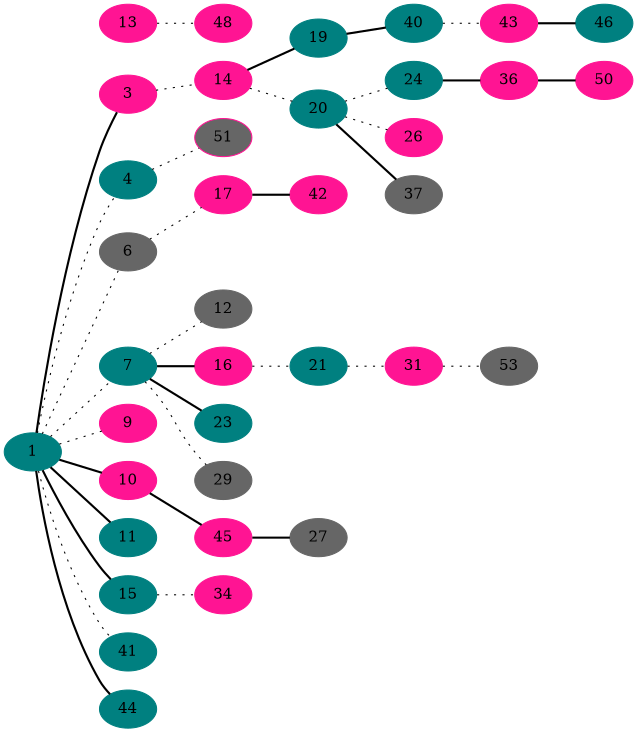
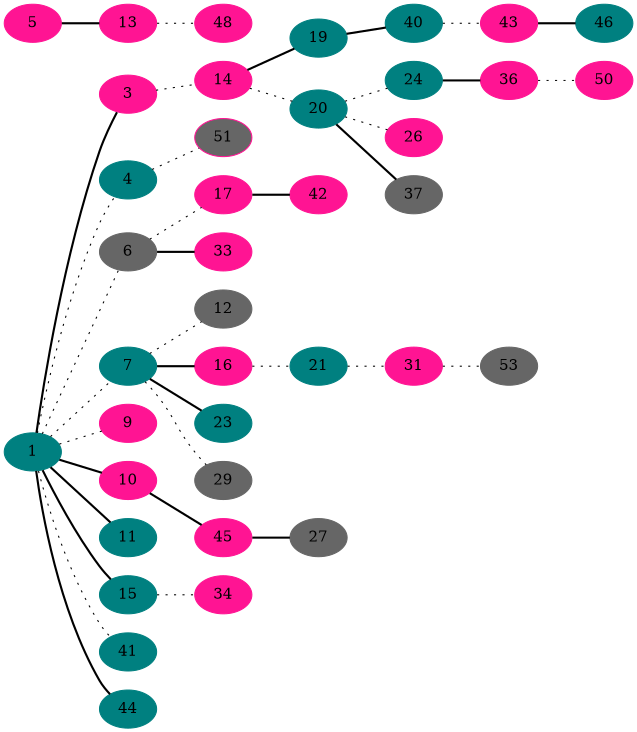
none -> (33, 23)
(557, 80) -> (557, 80)
none -> (223, 252)
